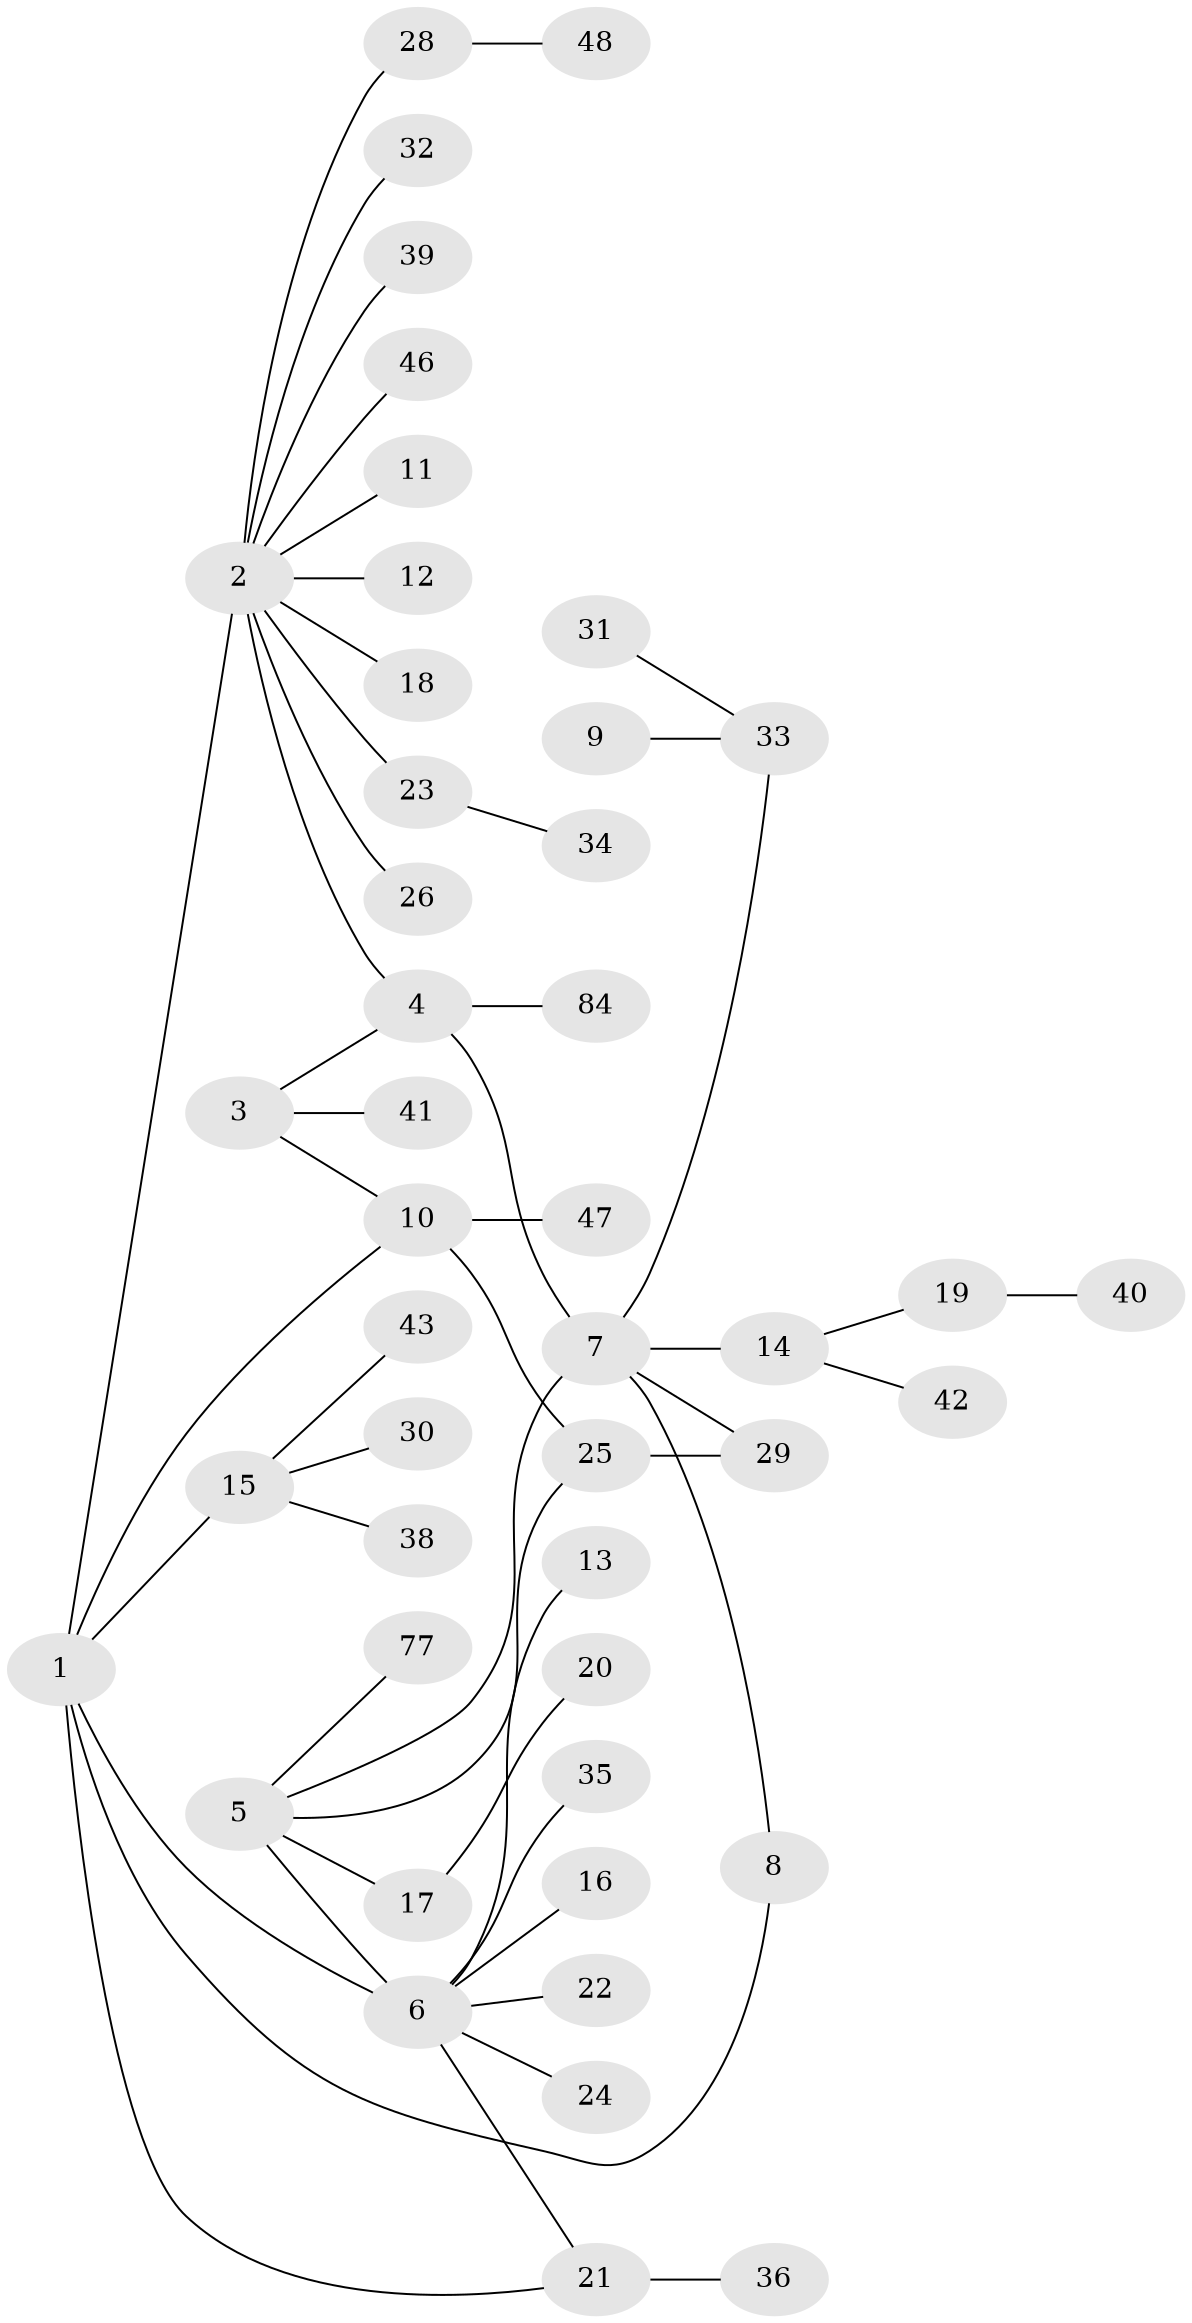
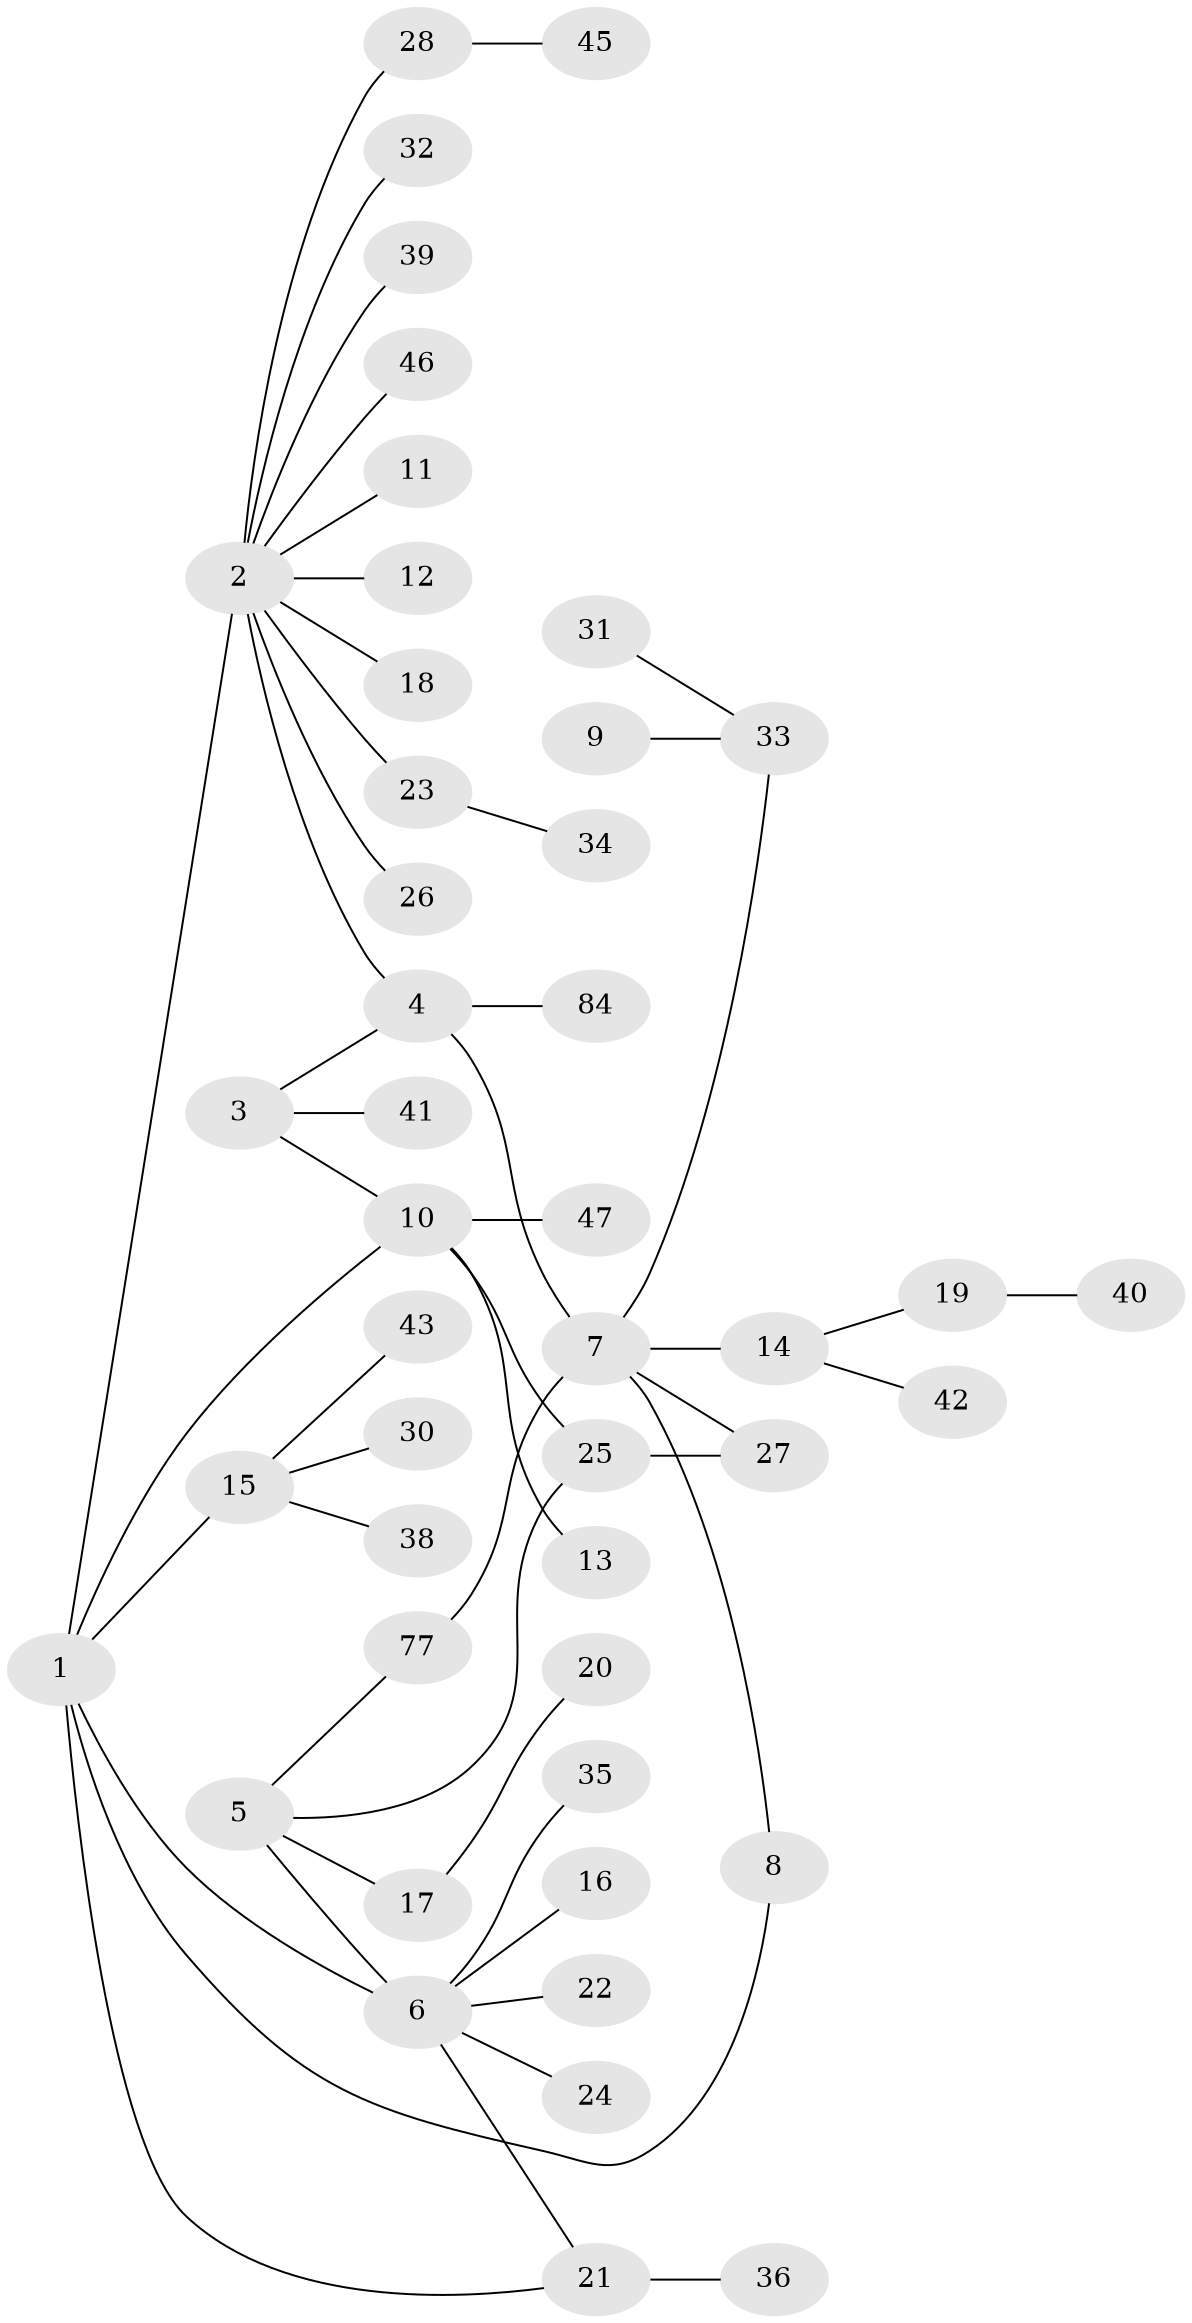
(596, 44) -> (596, 44)
(774, 1456) -> (774, 1456)
(504, 1641) -> (507, 1498)
(507, 1808) -> (507, 1391)
